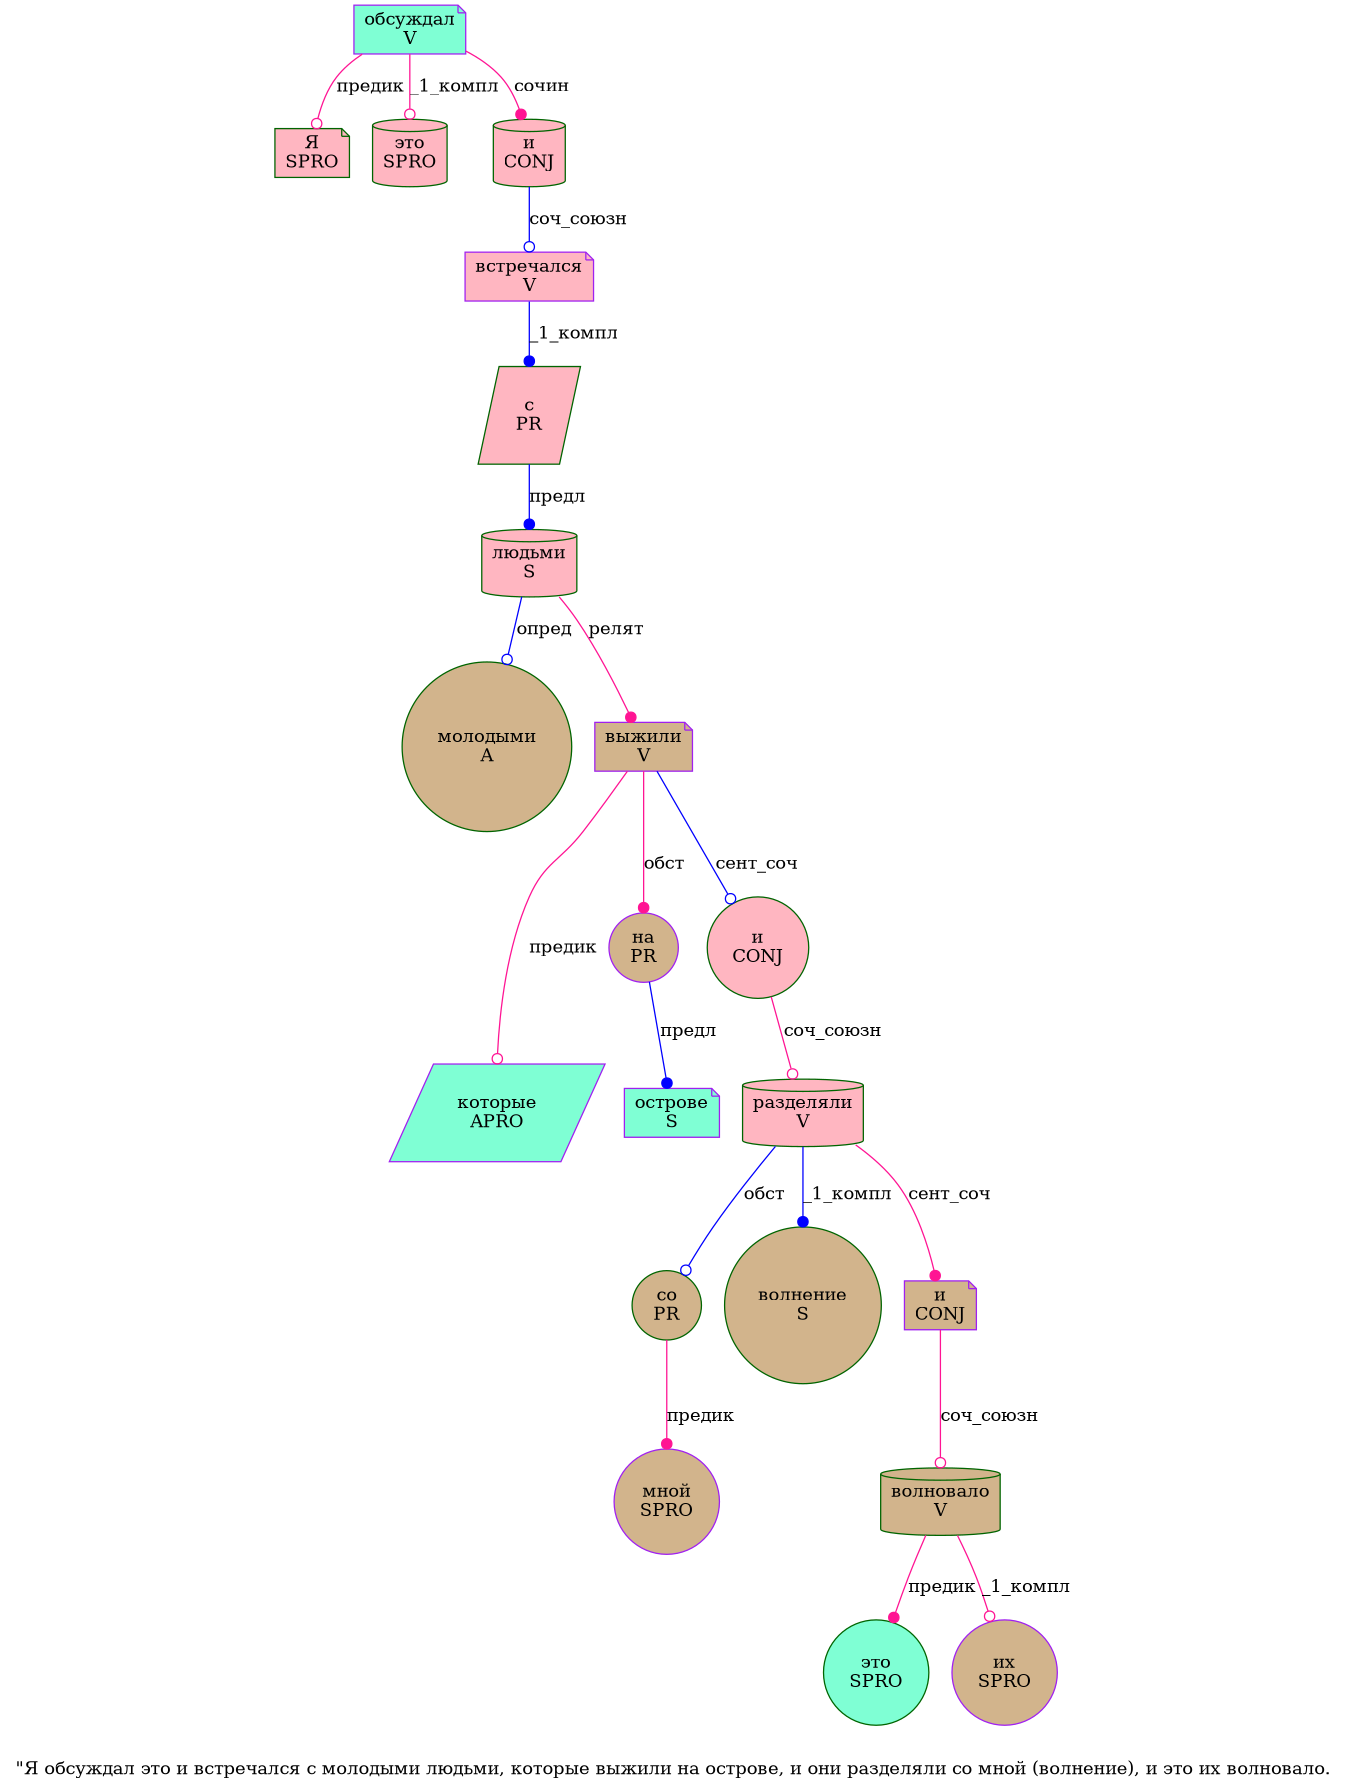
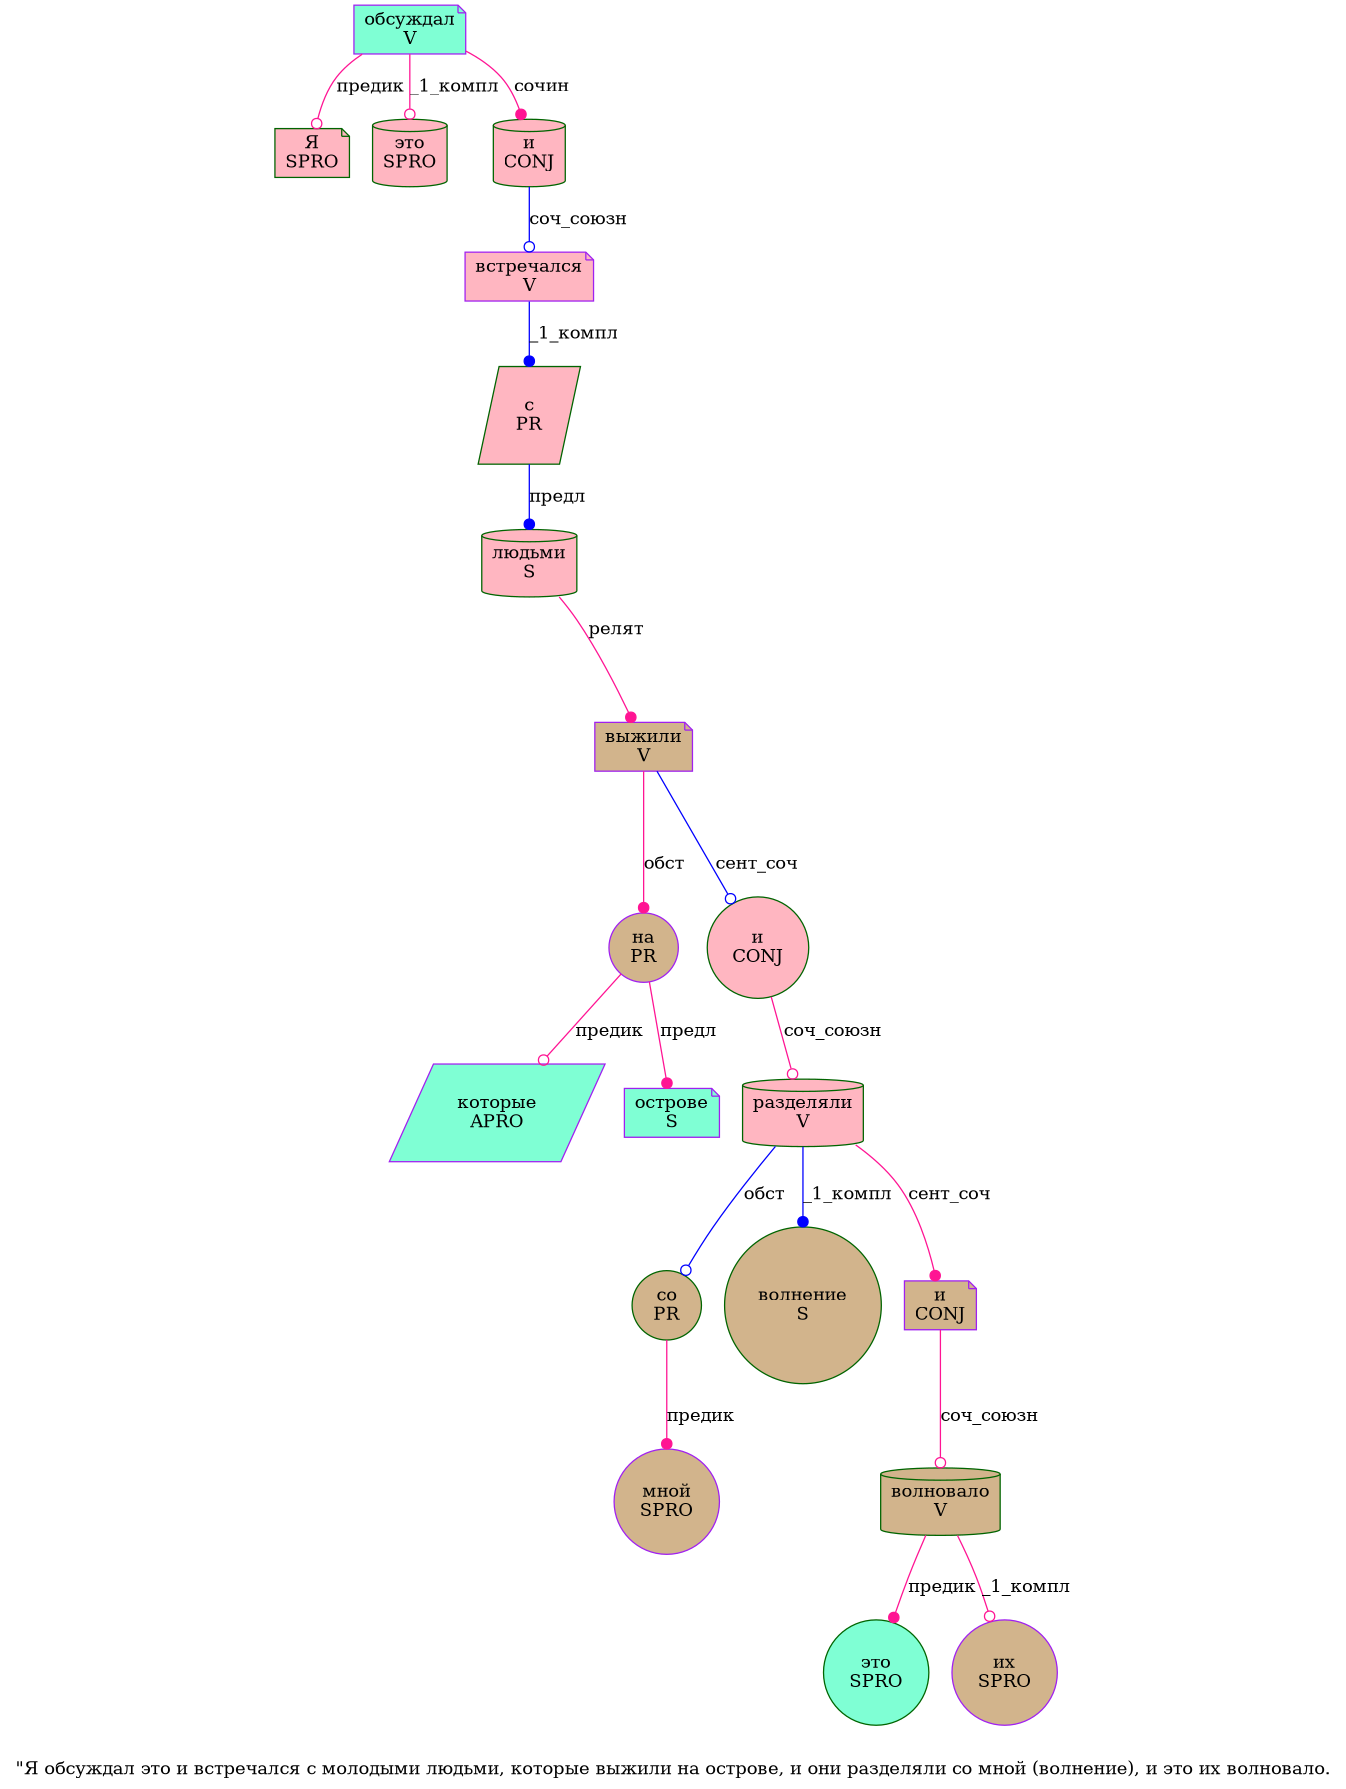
(487, 747) -> none
(529, 897) -> (584, 1015)
(658, 1030) -> (658, 1030)
